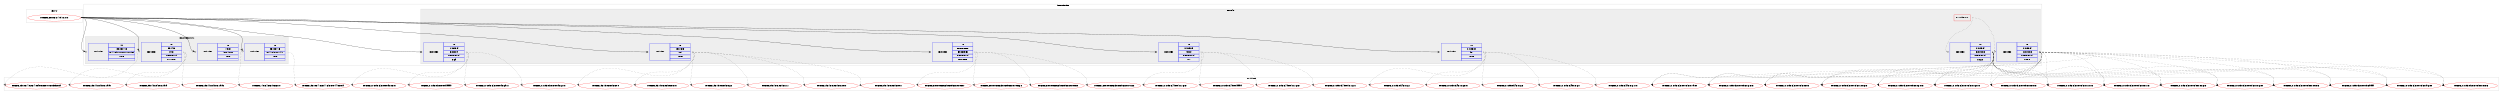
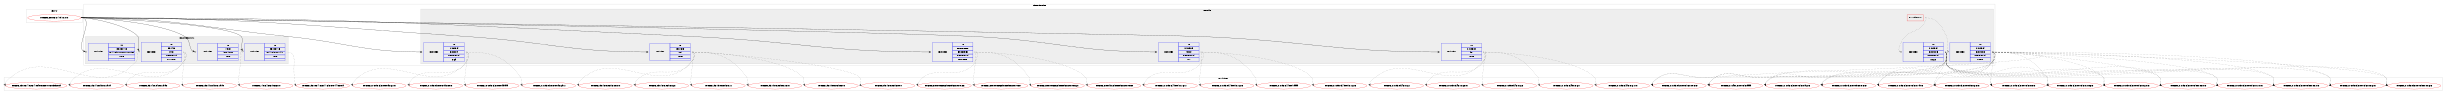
(1058, 86) -> (1114, 86)
(1962, 86) -> none
(2358, 86) -> (1736, 86)
